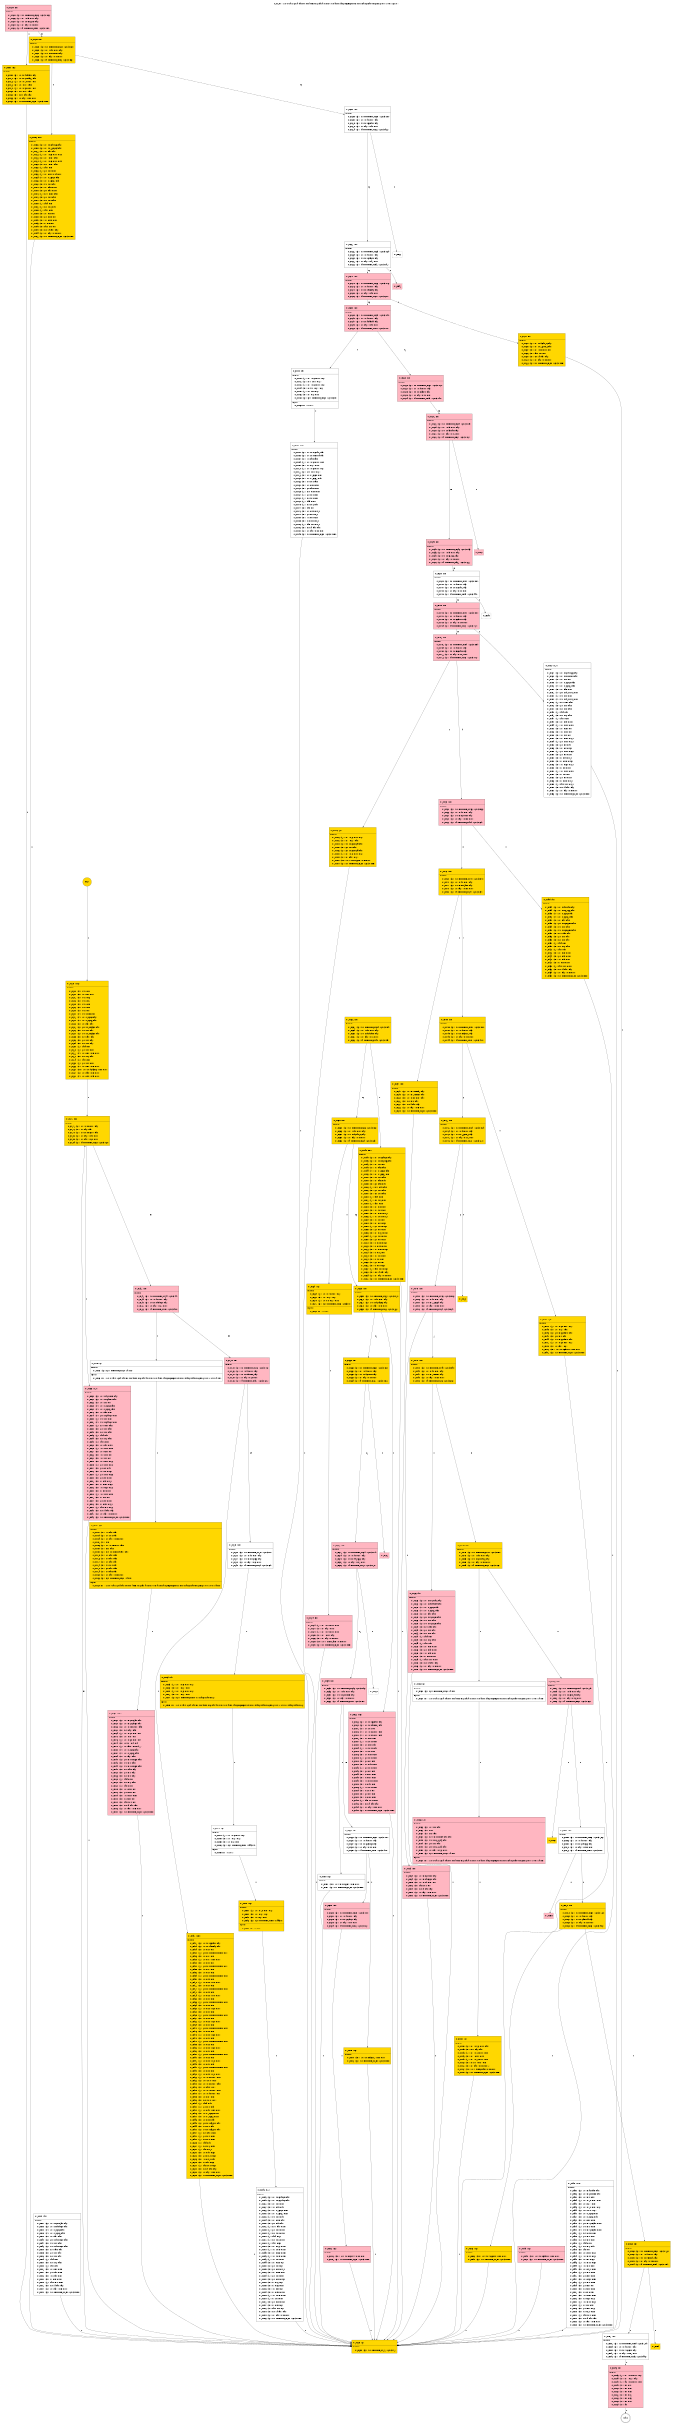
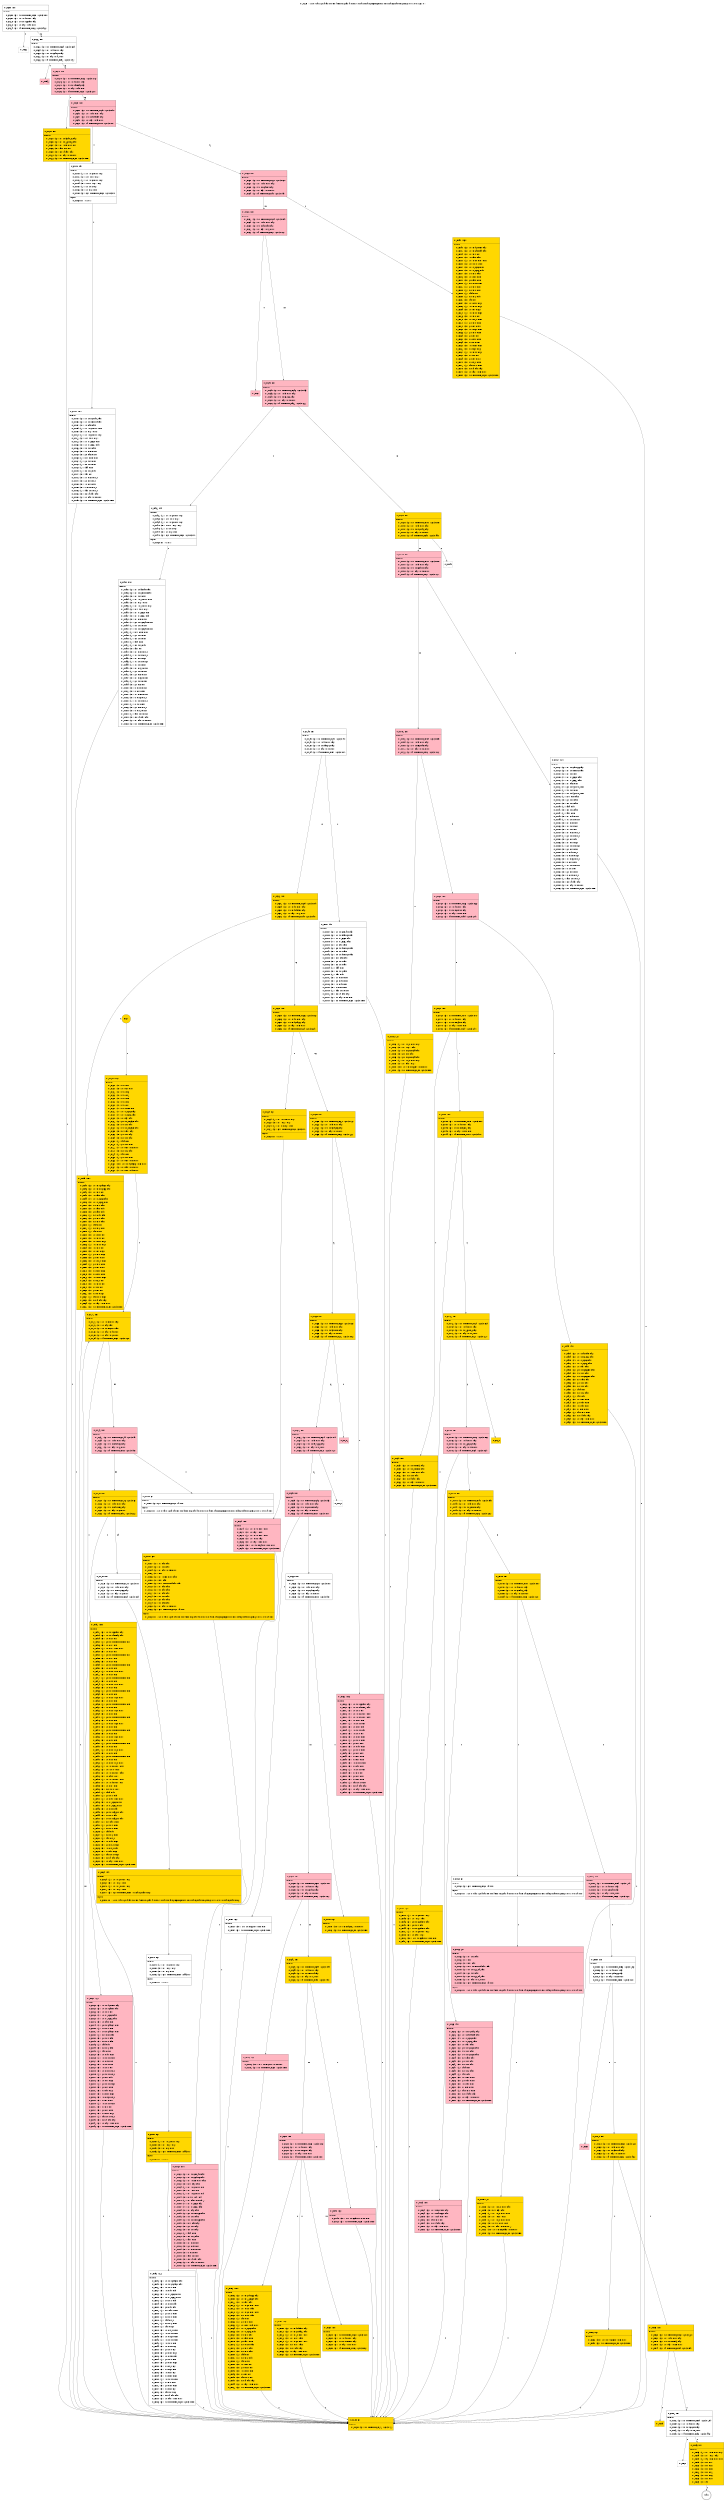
(209, 85) -> none
(52, 98) -> (280, 2222)
none -> (476, 308)
none -> (173, 526)
(456, 584) -> (418, 526)
none -> (324, 742)
(247, 1371) -> (115, 1504)
(552, 1840) -> none
none -> (308, 1970)
(626, 2387) -> (706, 2464)
none -> (682, 2464)
